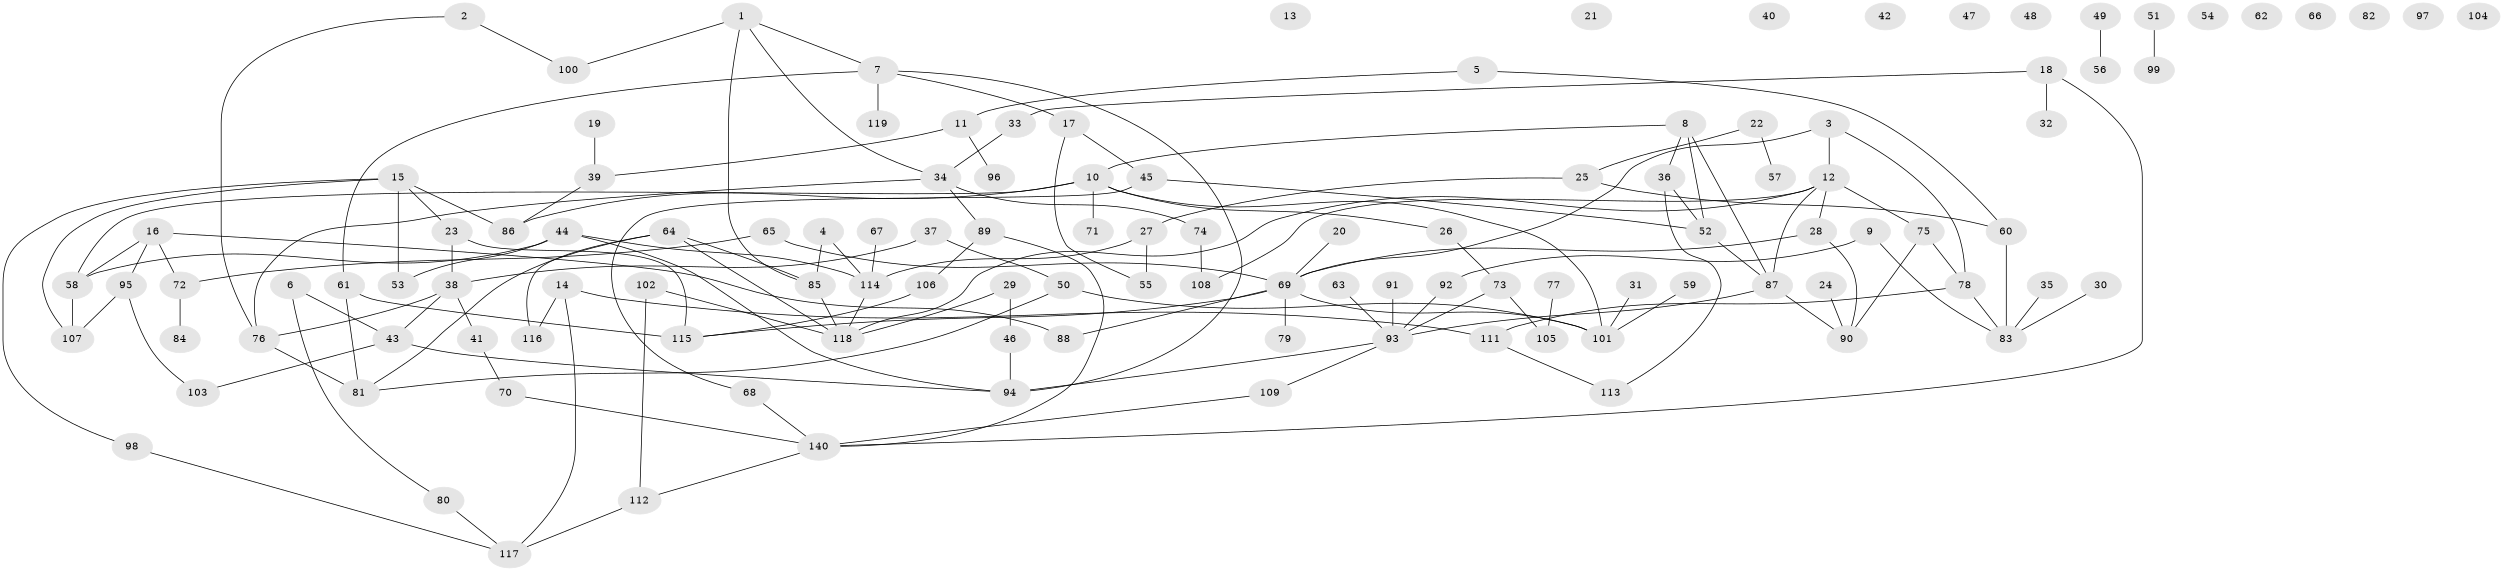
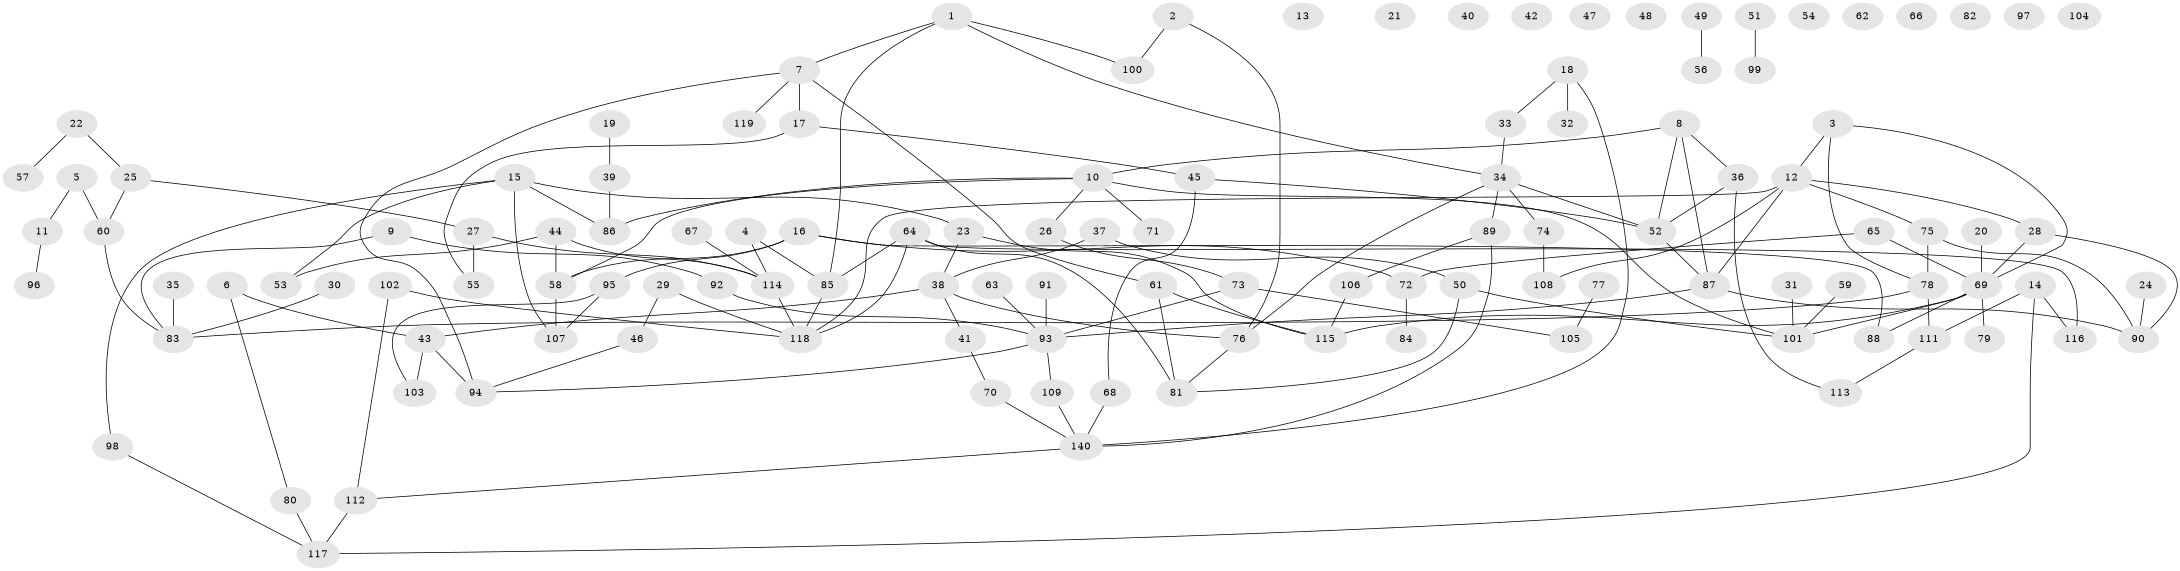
(780, 157) -> none
none -> (1578, 205)
(789, 337) -> none
